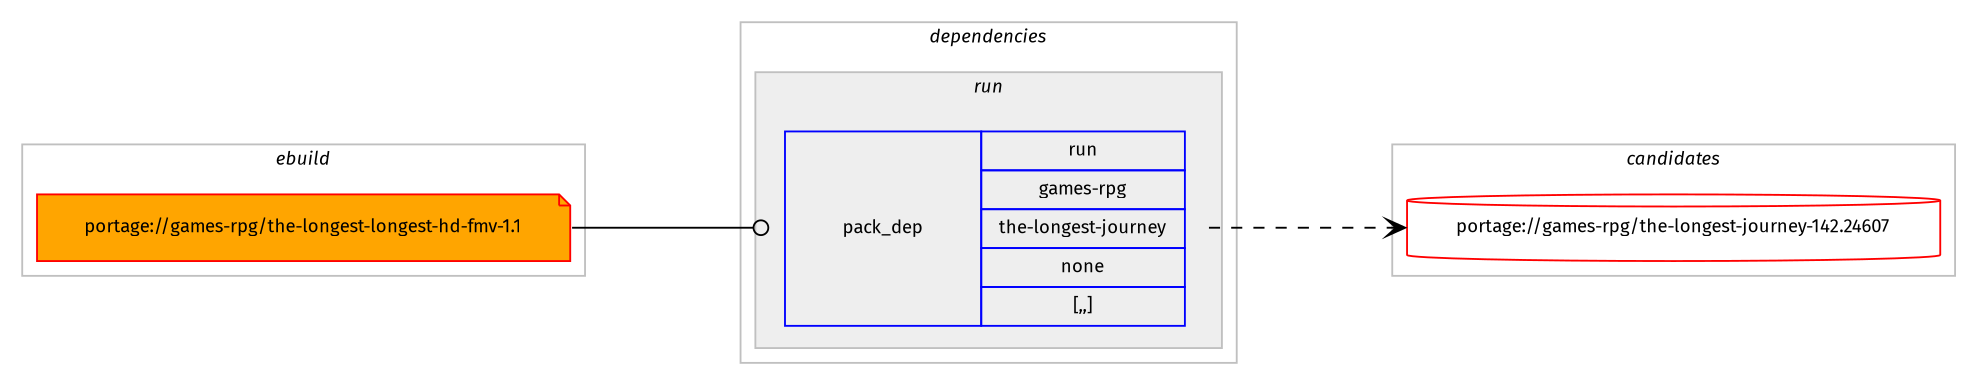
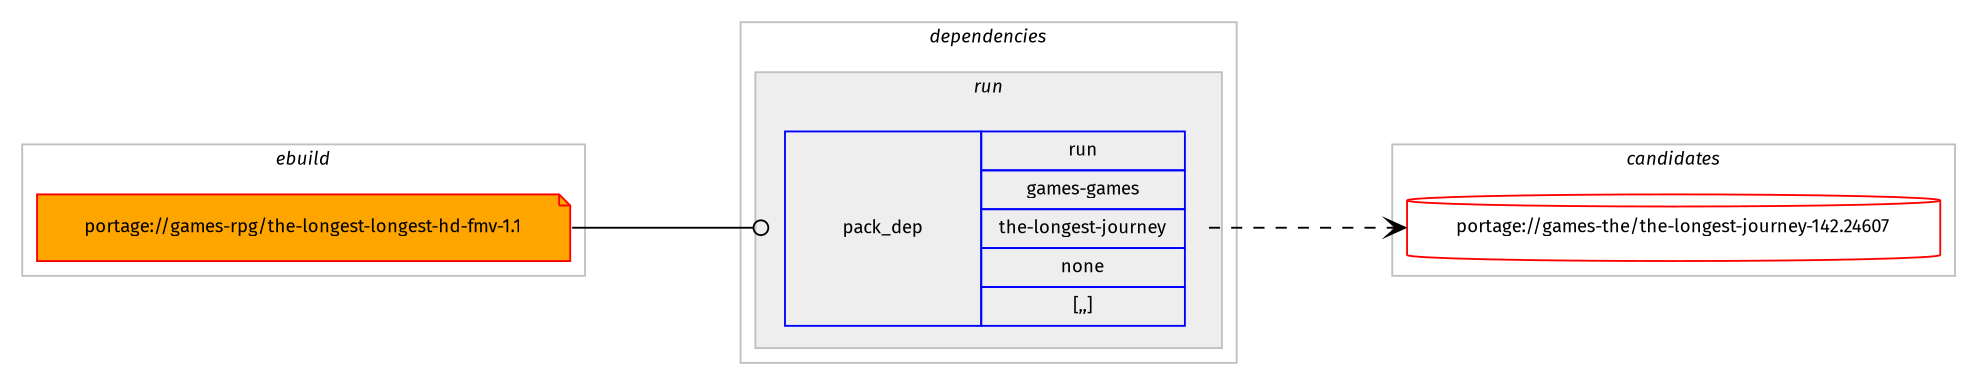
(1083, 189) -> (1083, 189)
(1674, 228) -> (1674, 228)
